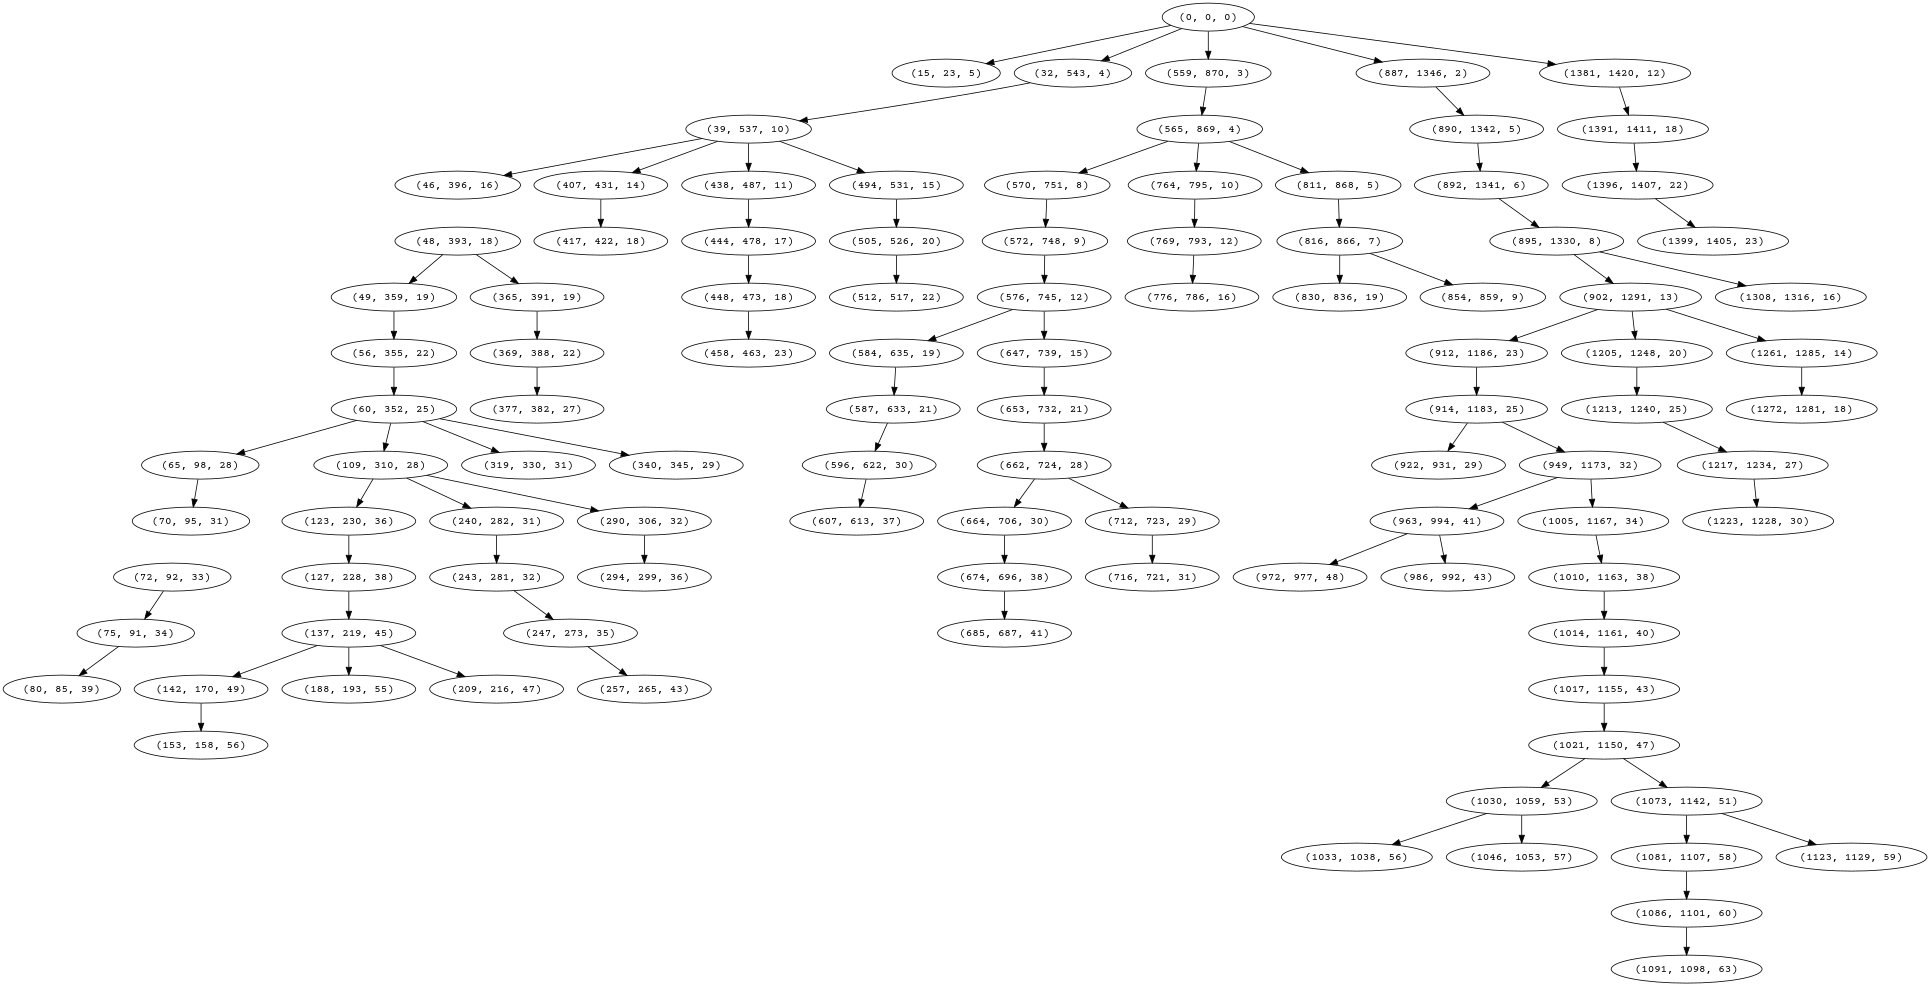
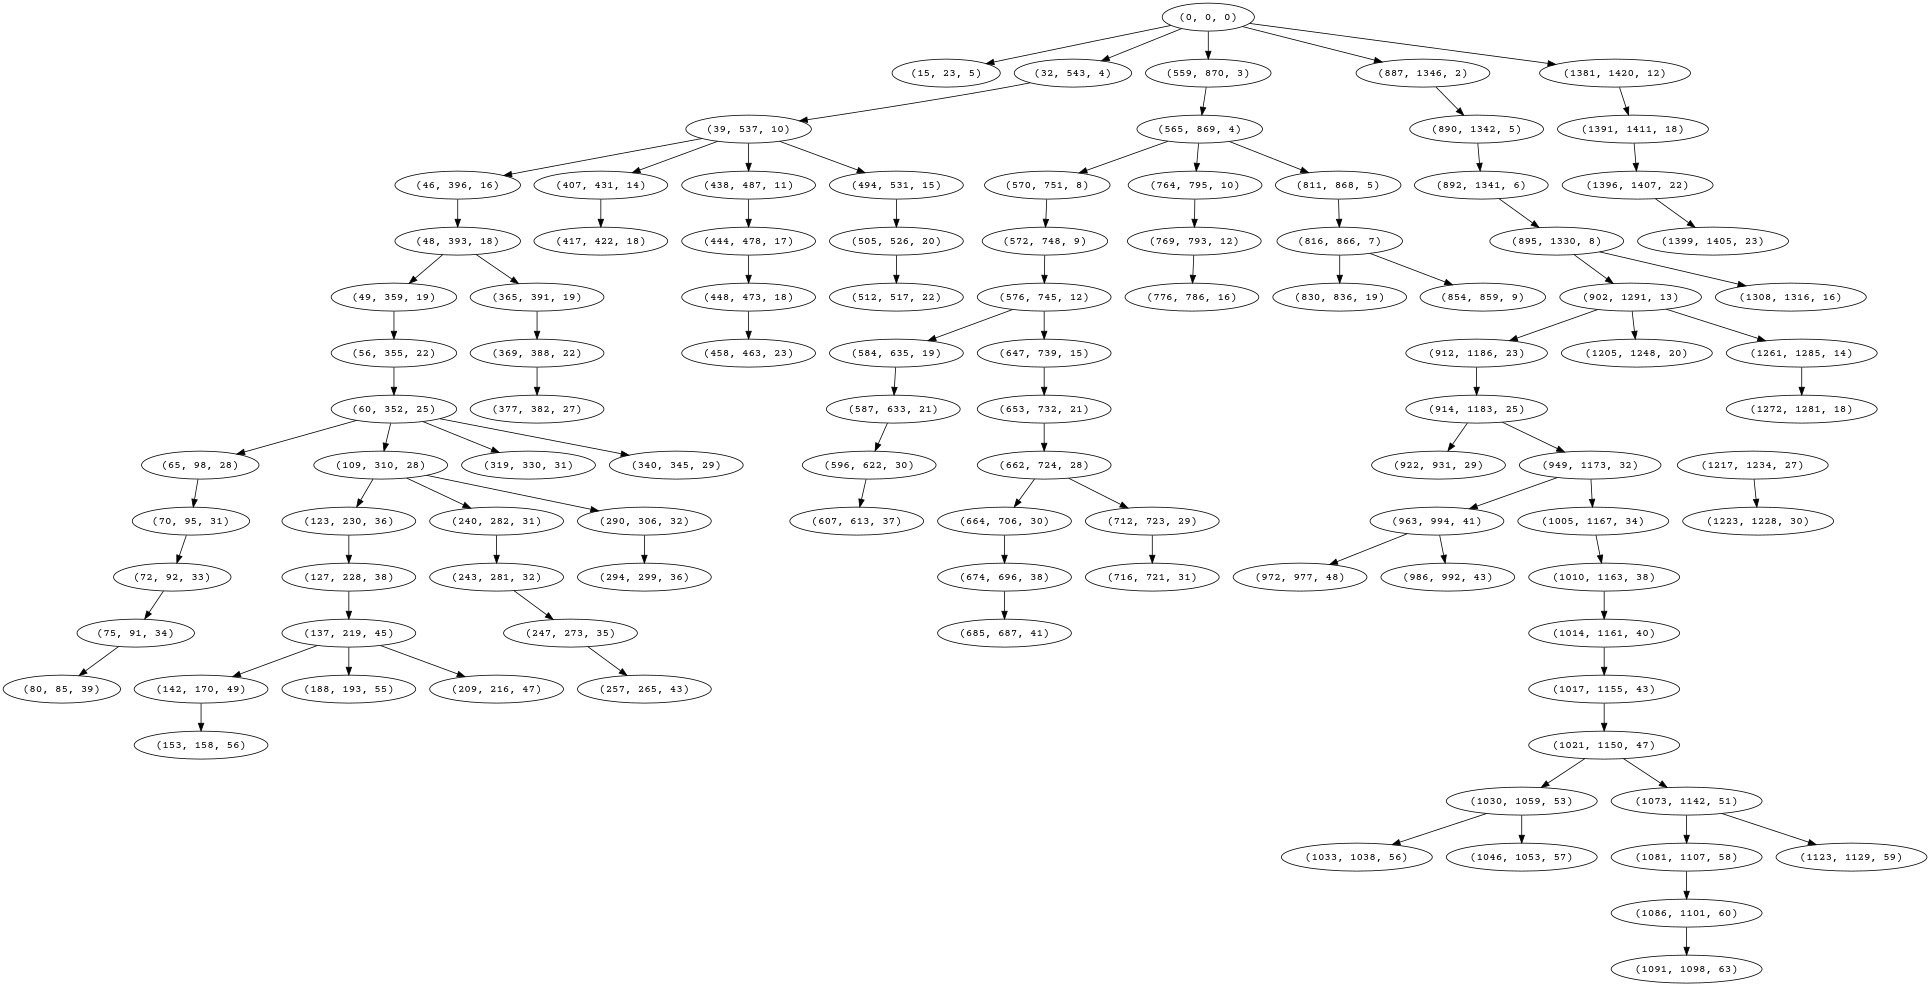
none -> (458, 209)
(1637, 409) -> none
none -> (183, 545)
